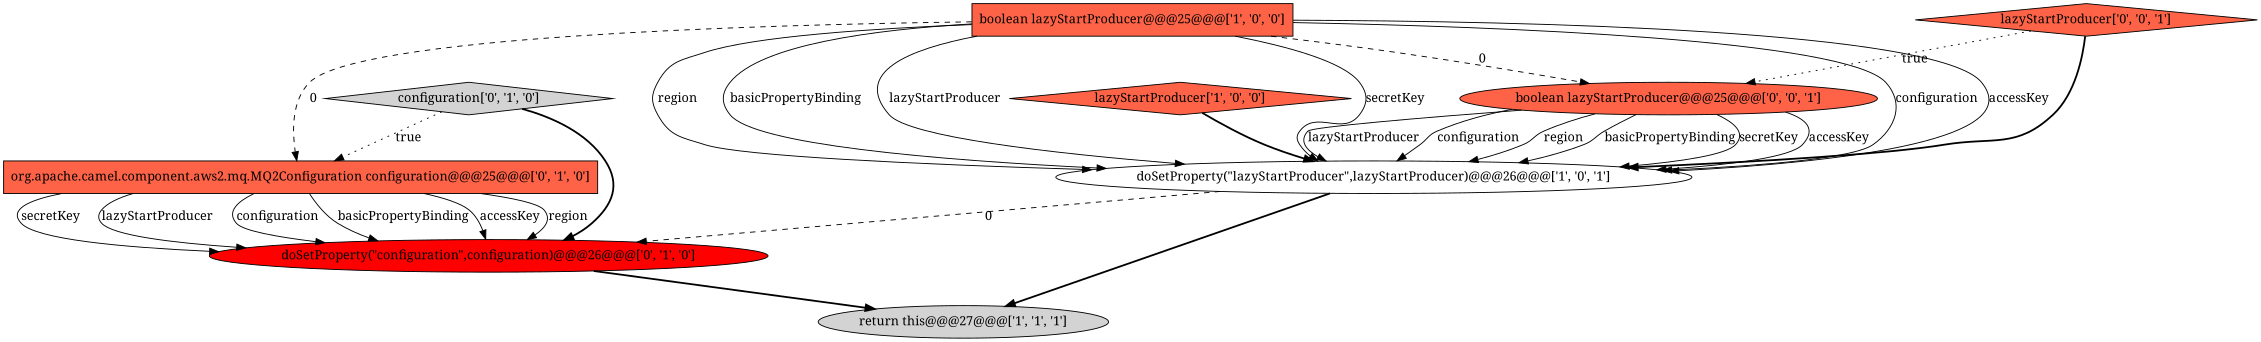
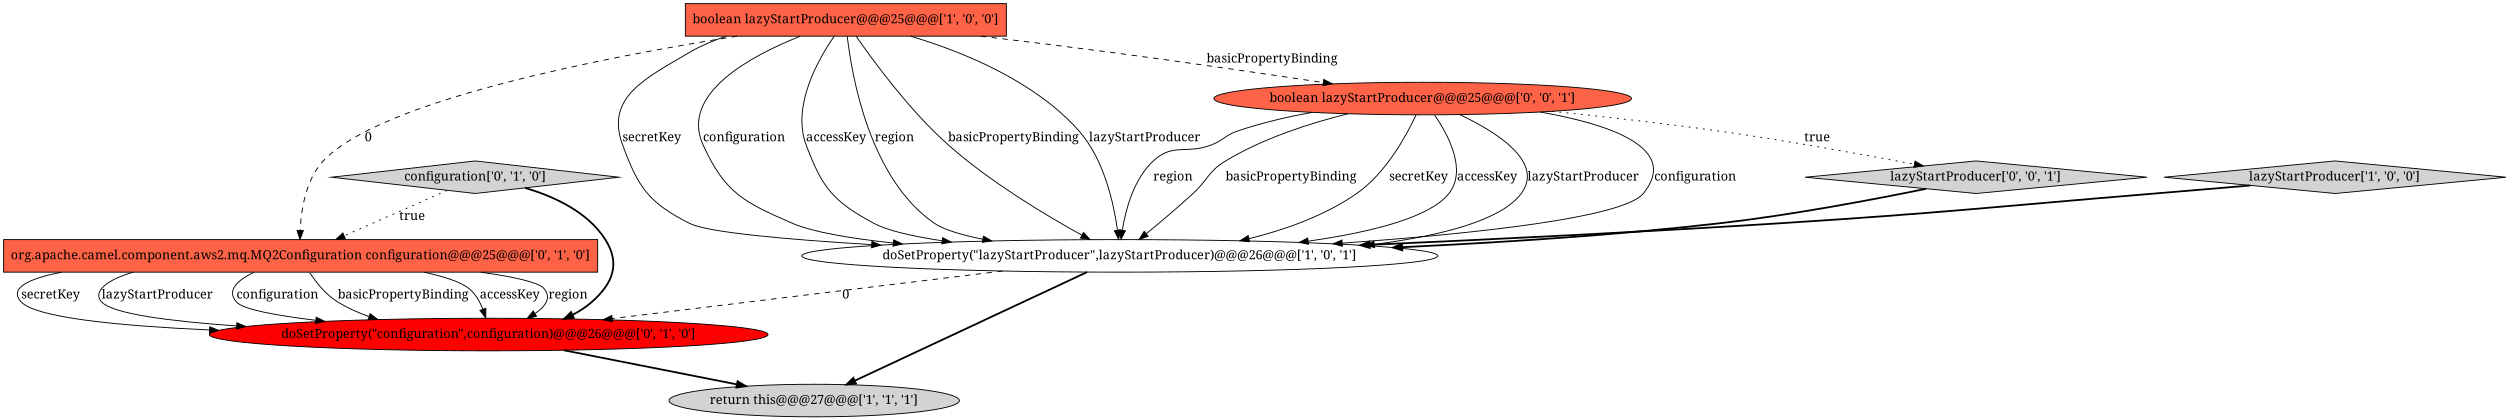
(2086, 20) -> (1976, 177)
(1886, 58) -> (1734, 133)
(1482, 59) -> (1272, 59)
(1180, 99) -> (2335, 177)
